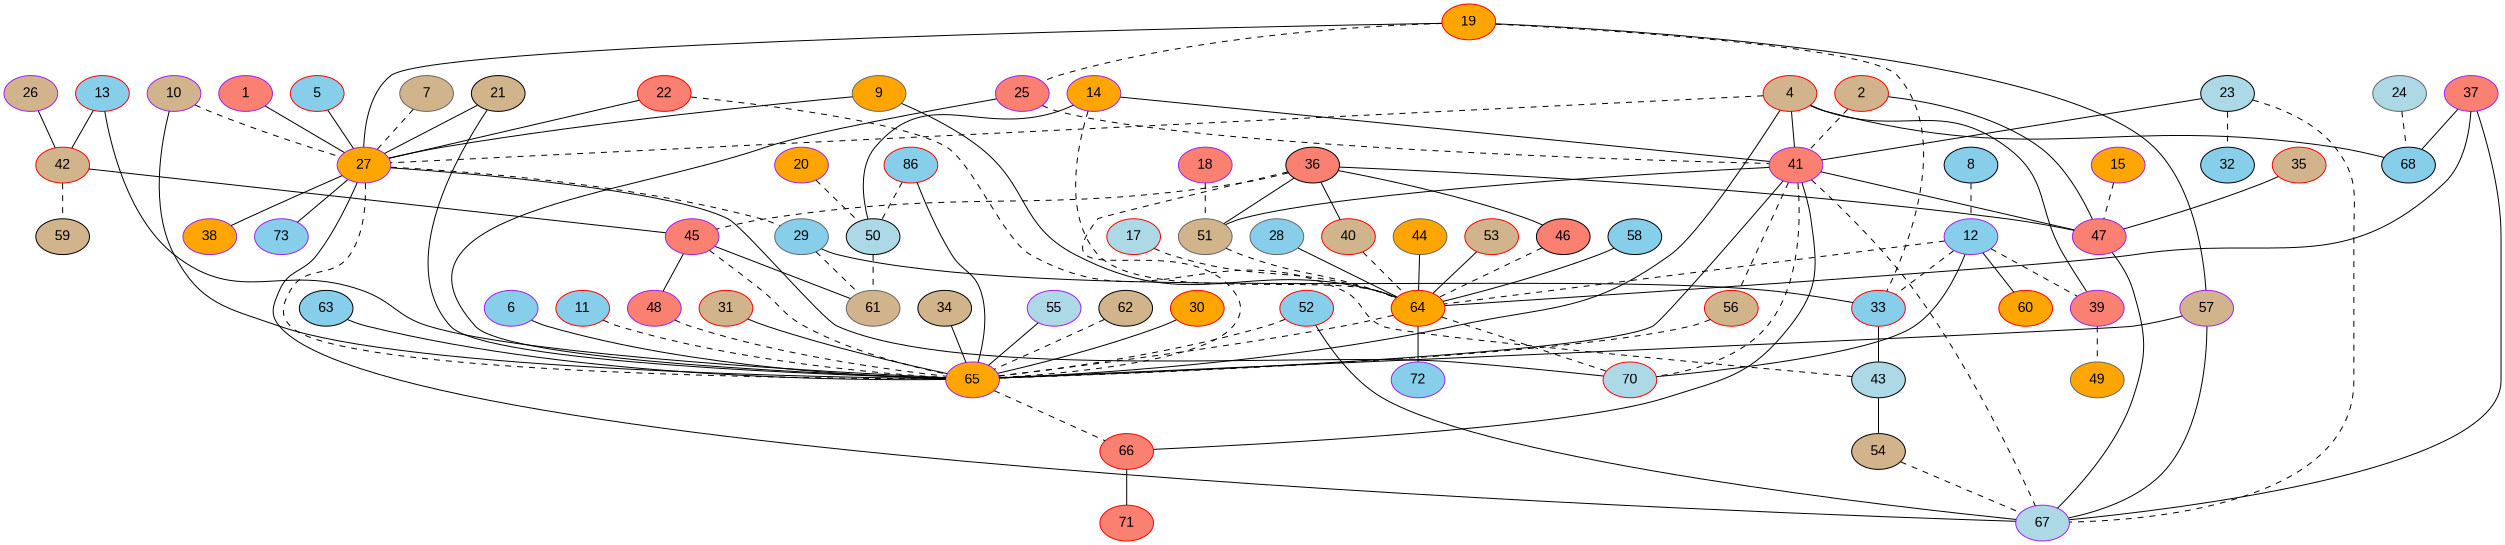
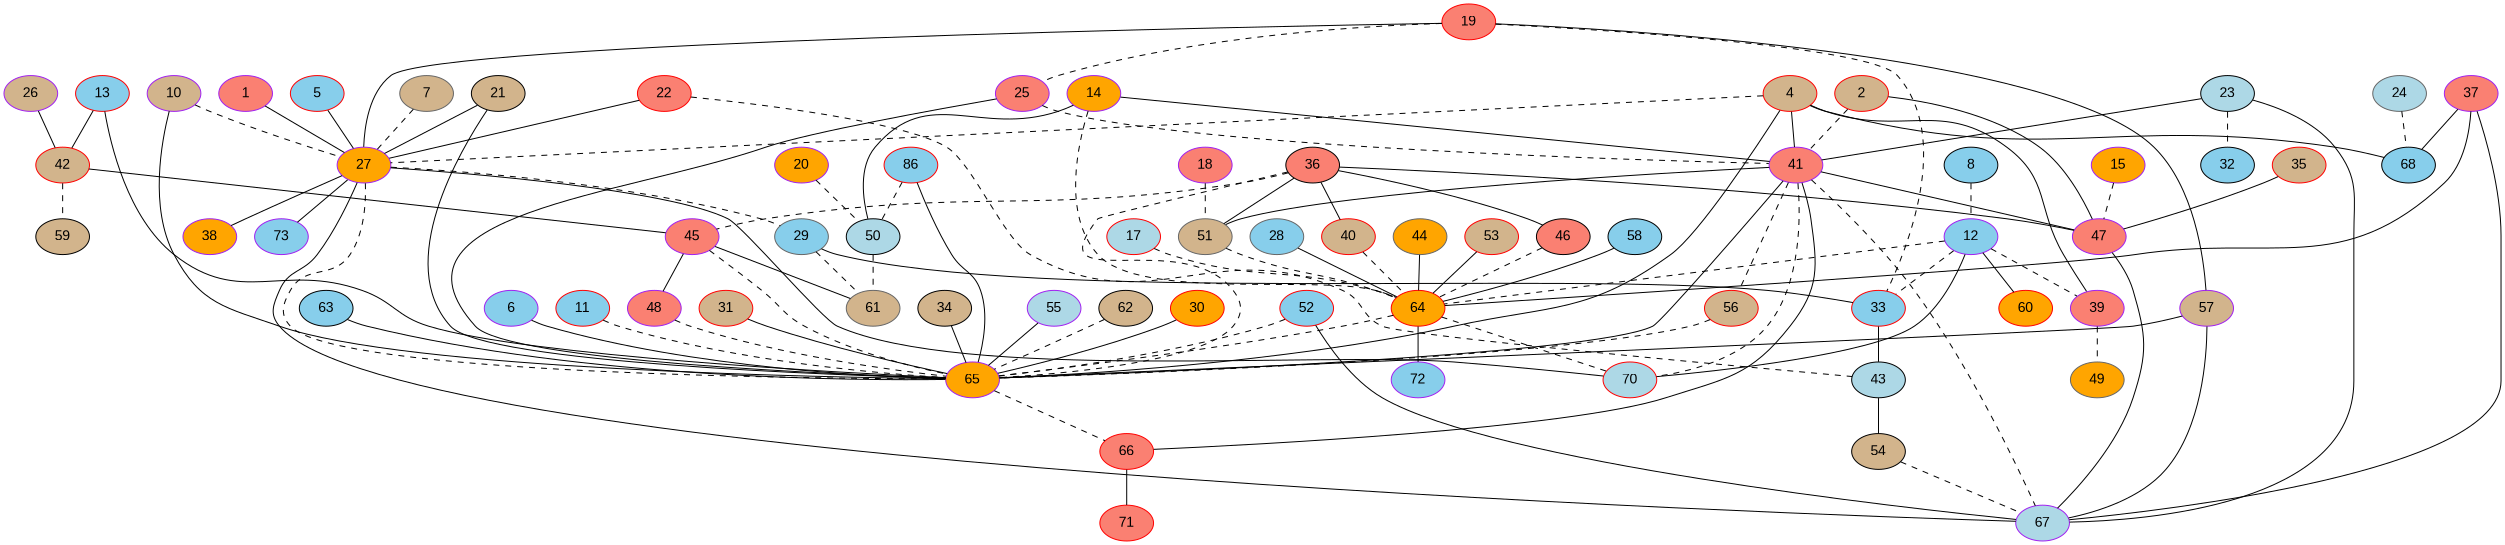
(1469, 22) -> (1469, 22)
(879, 93) -> none
(2352, 387) -> (2352, 387)
